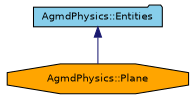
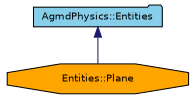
(98, 79) -> (98, 79)
